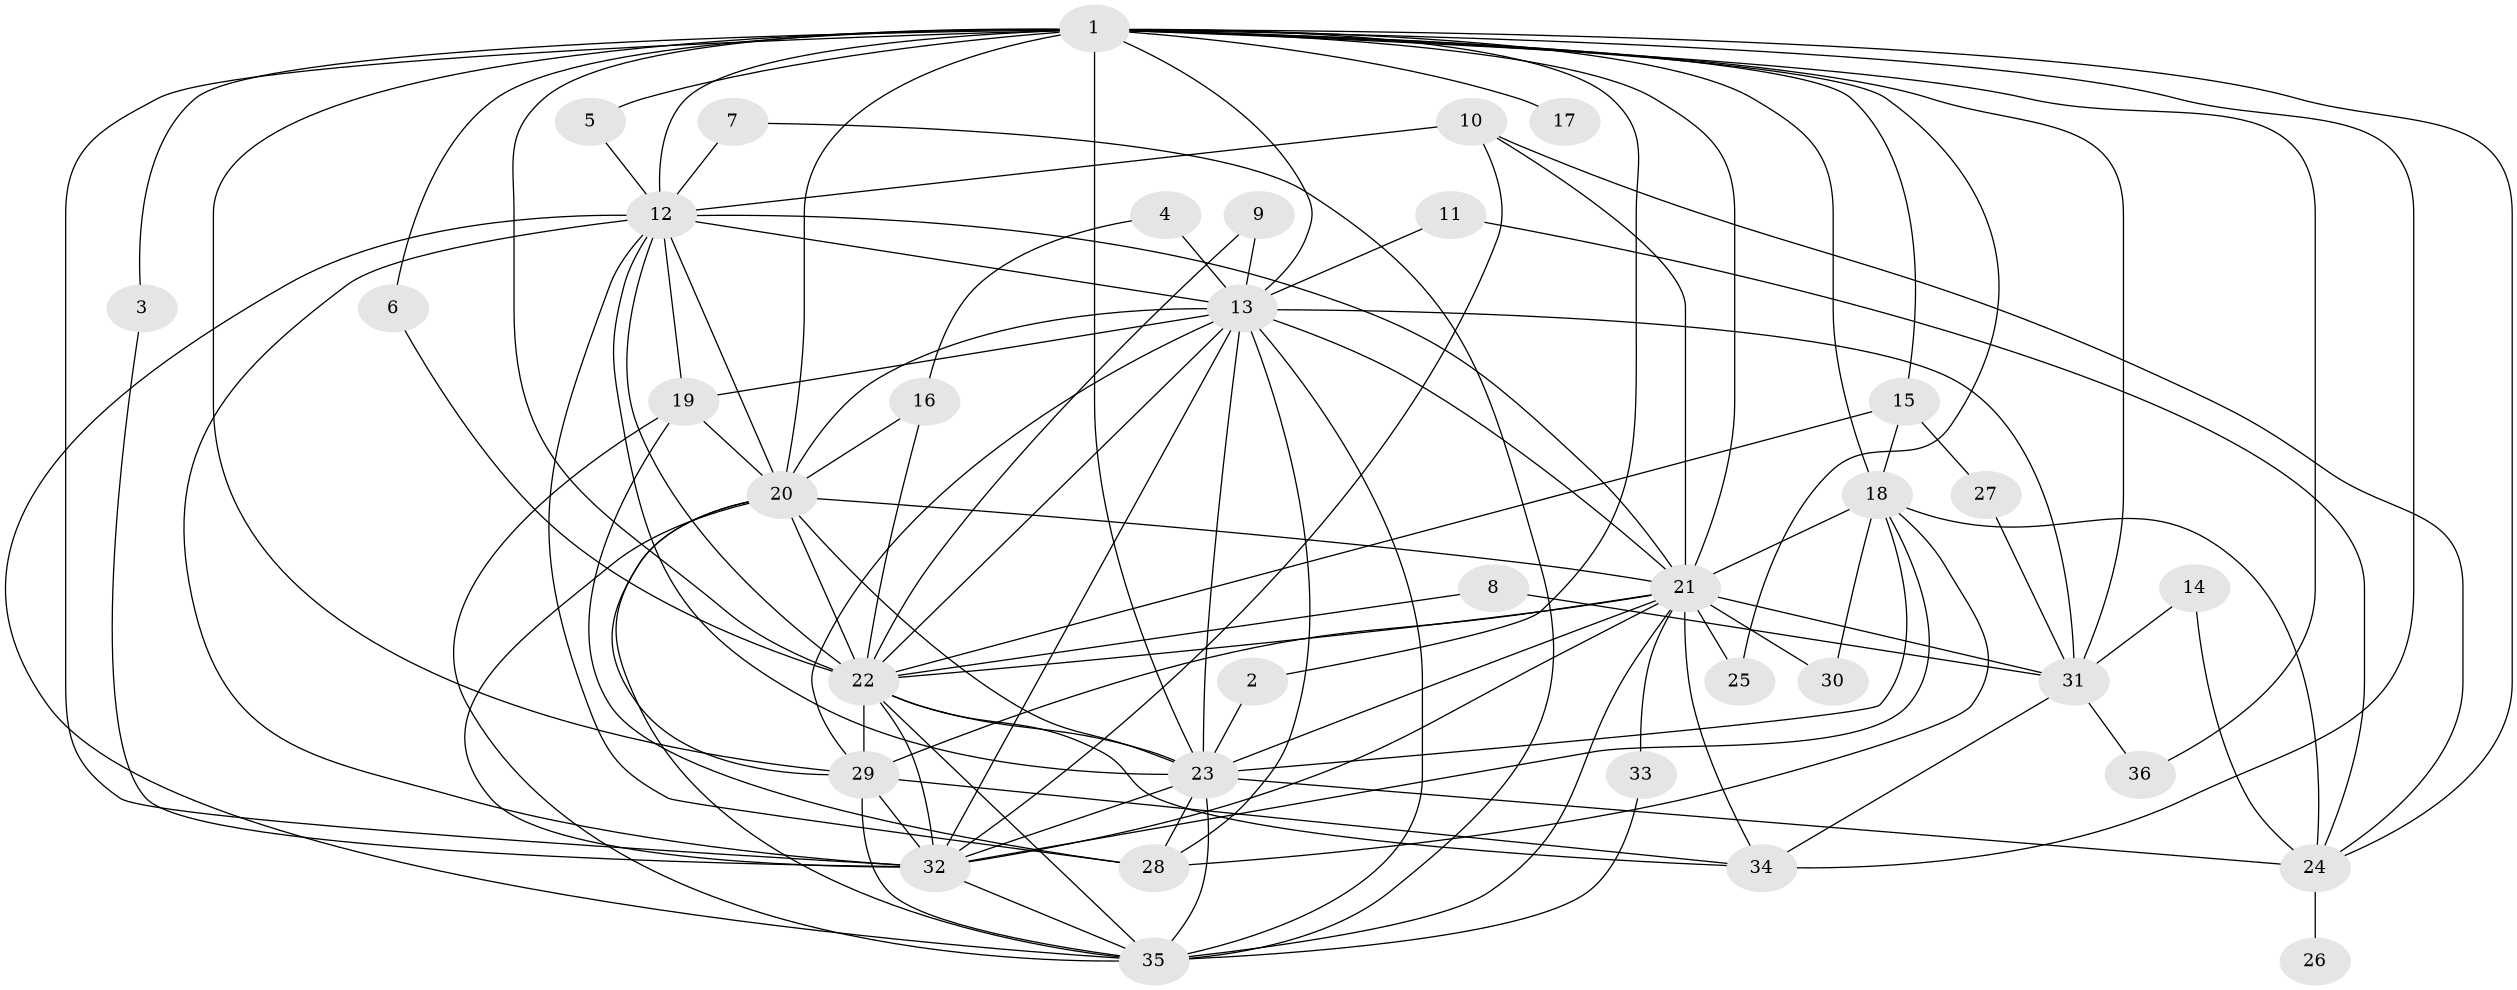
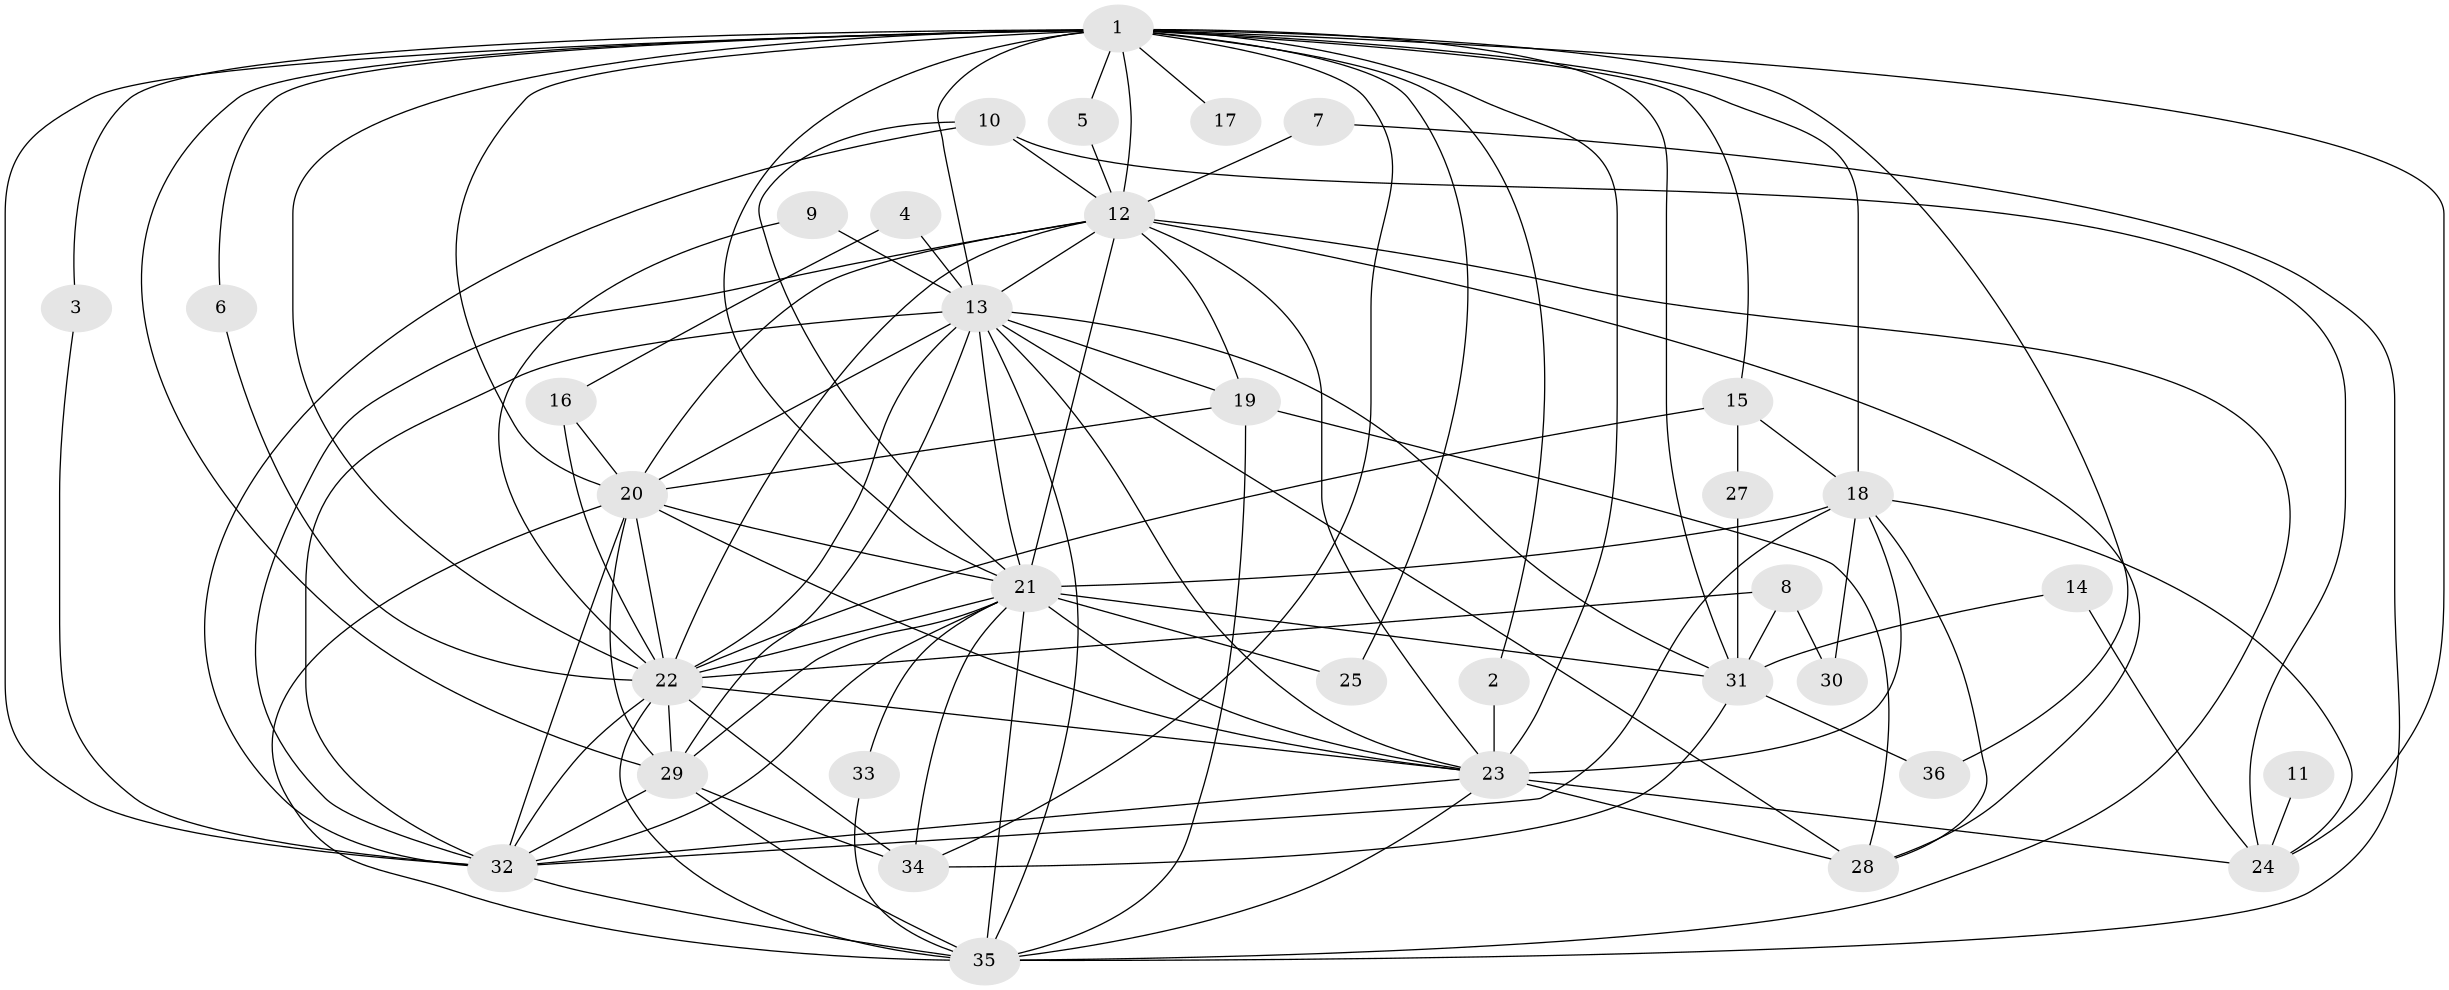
(1347, 262) -> none
(1769, 641) -> (1810, 635)
(2315, 962) -> none
